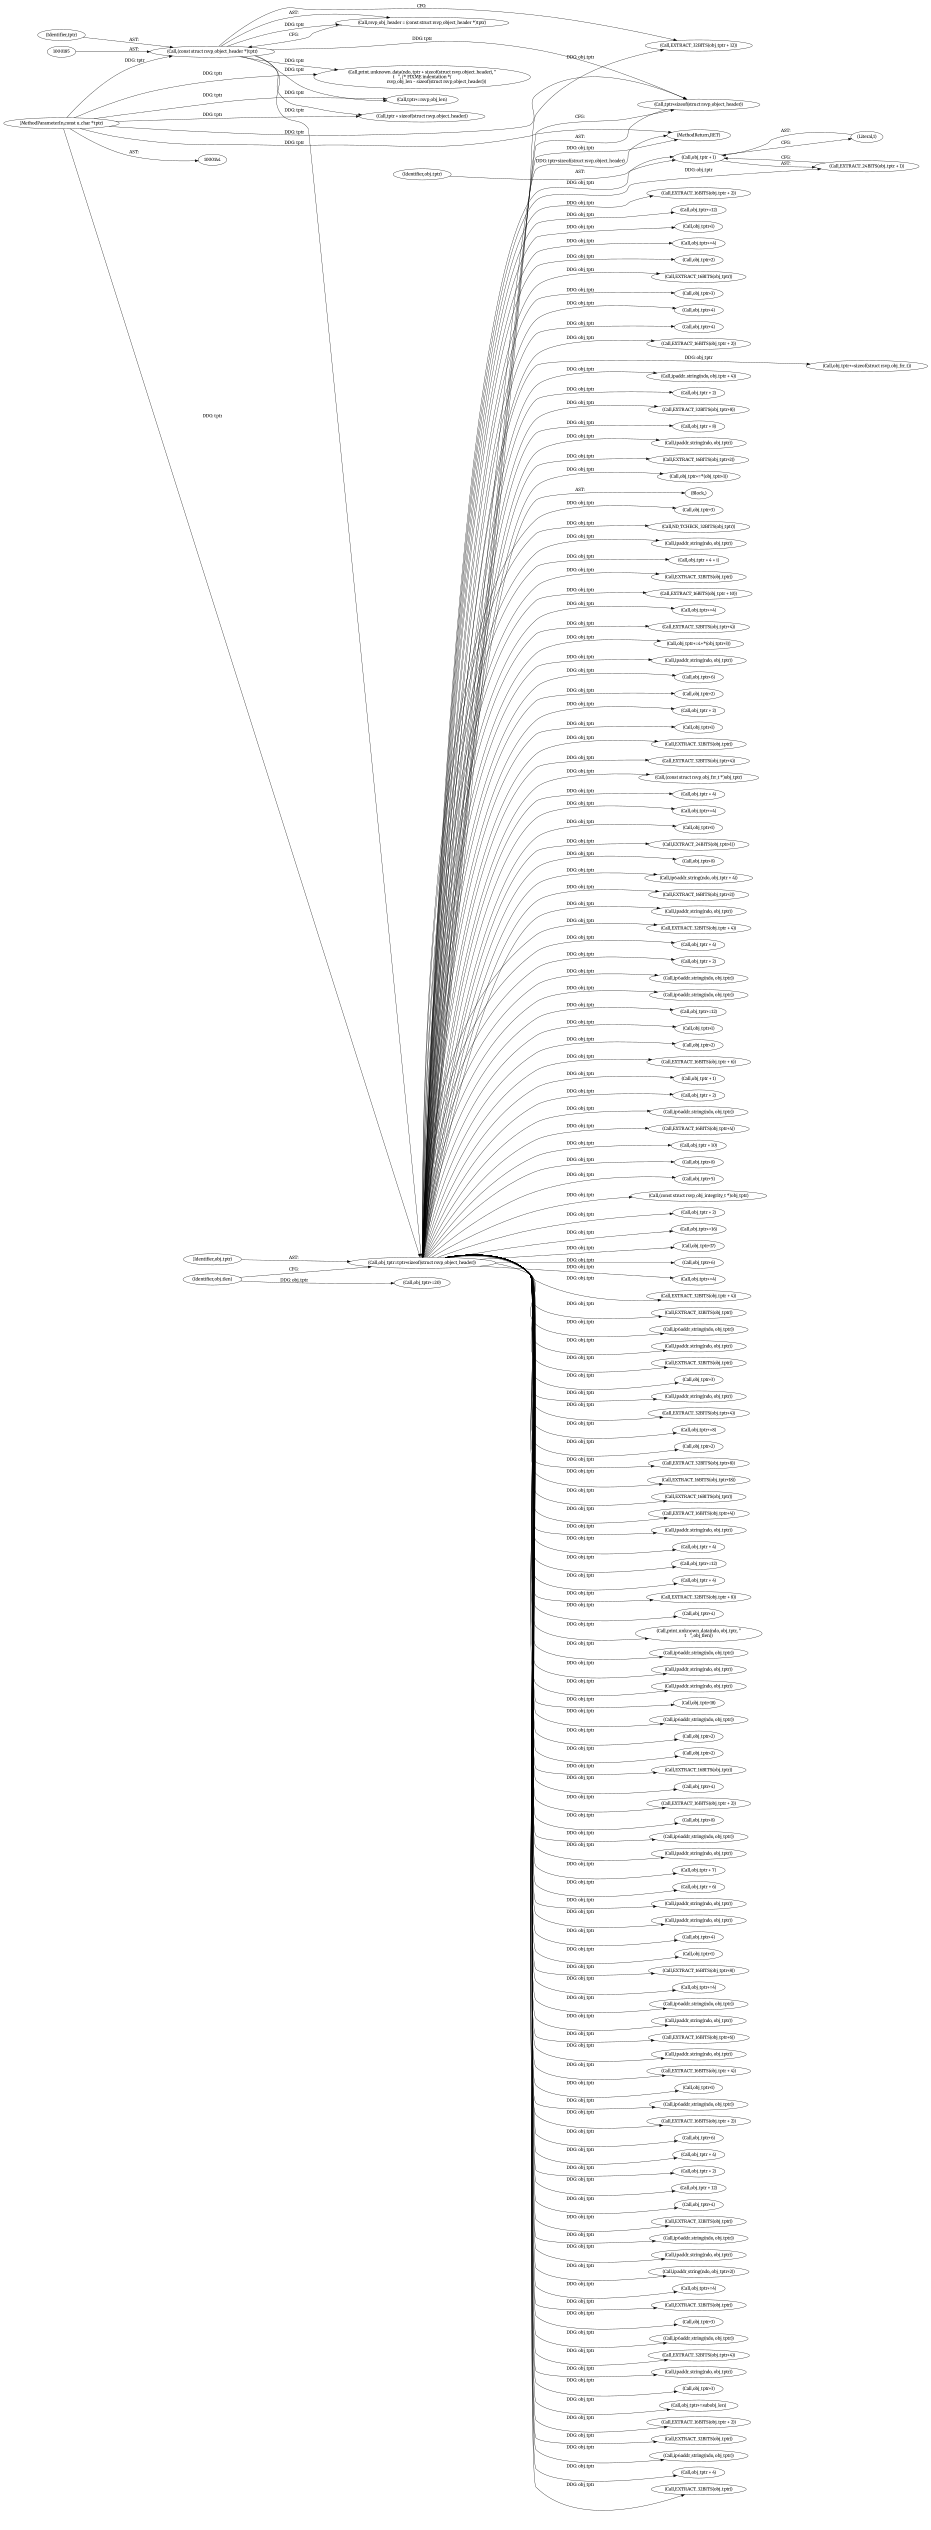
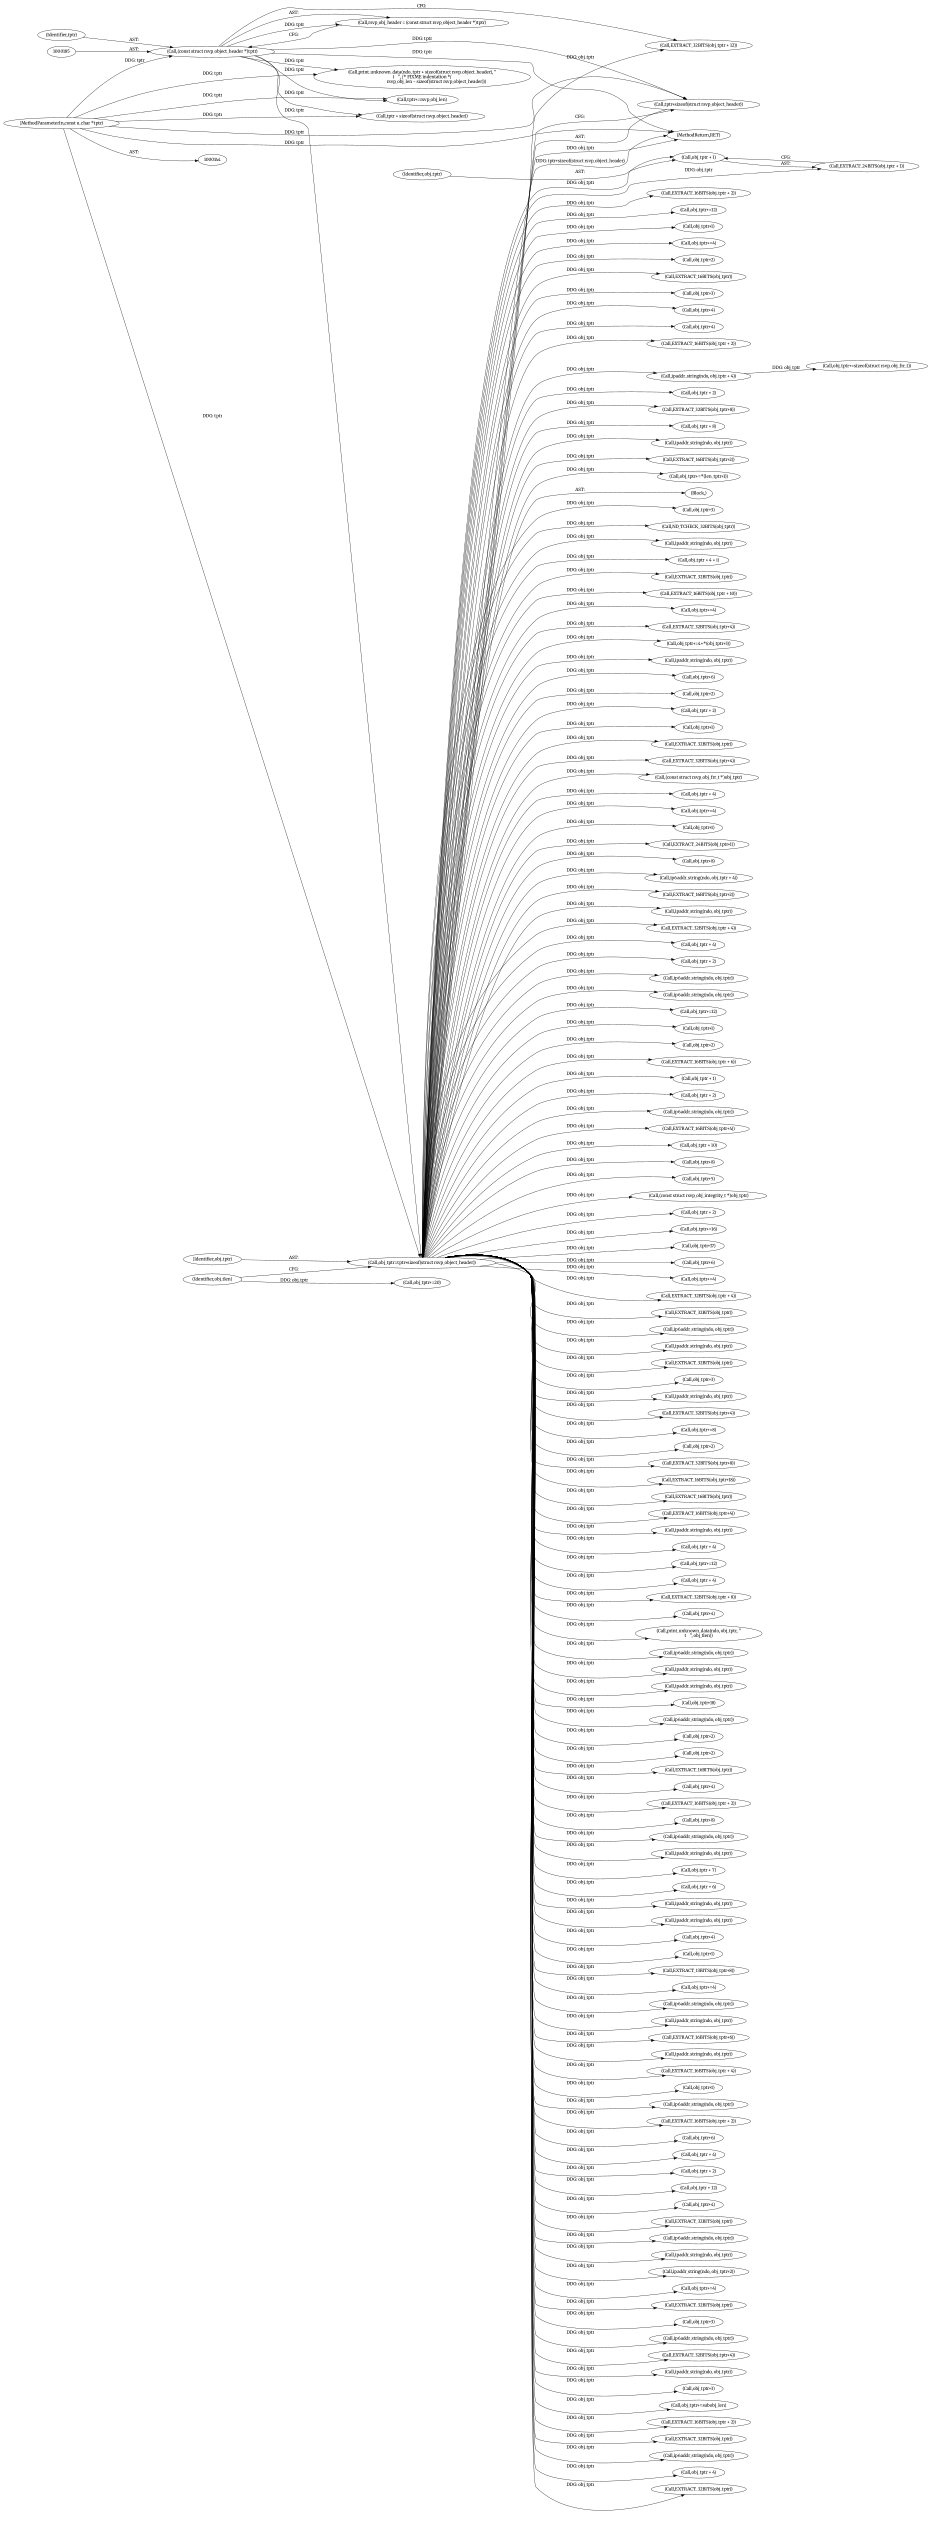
none -> (484, 60)
(867, 137) -> none
(514, 412) -> (779, 371)
(699, 477) -> (699, 477)
(699, 1971) -> (699, 1971)
